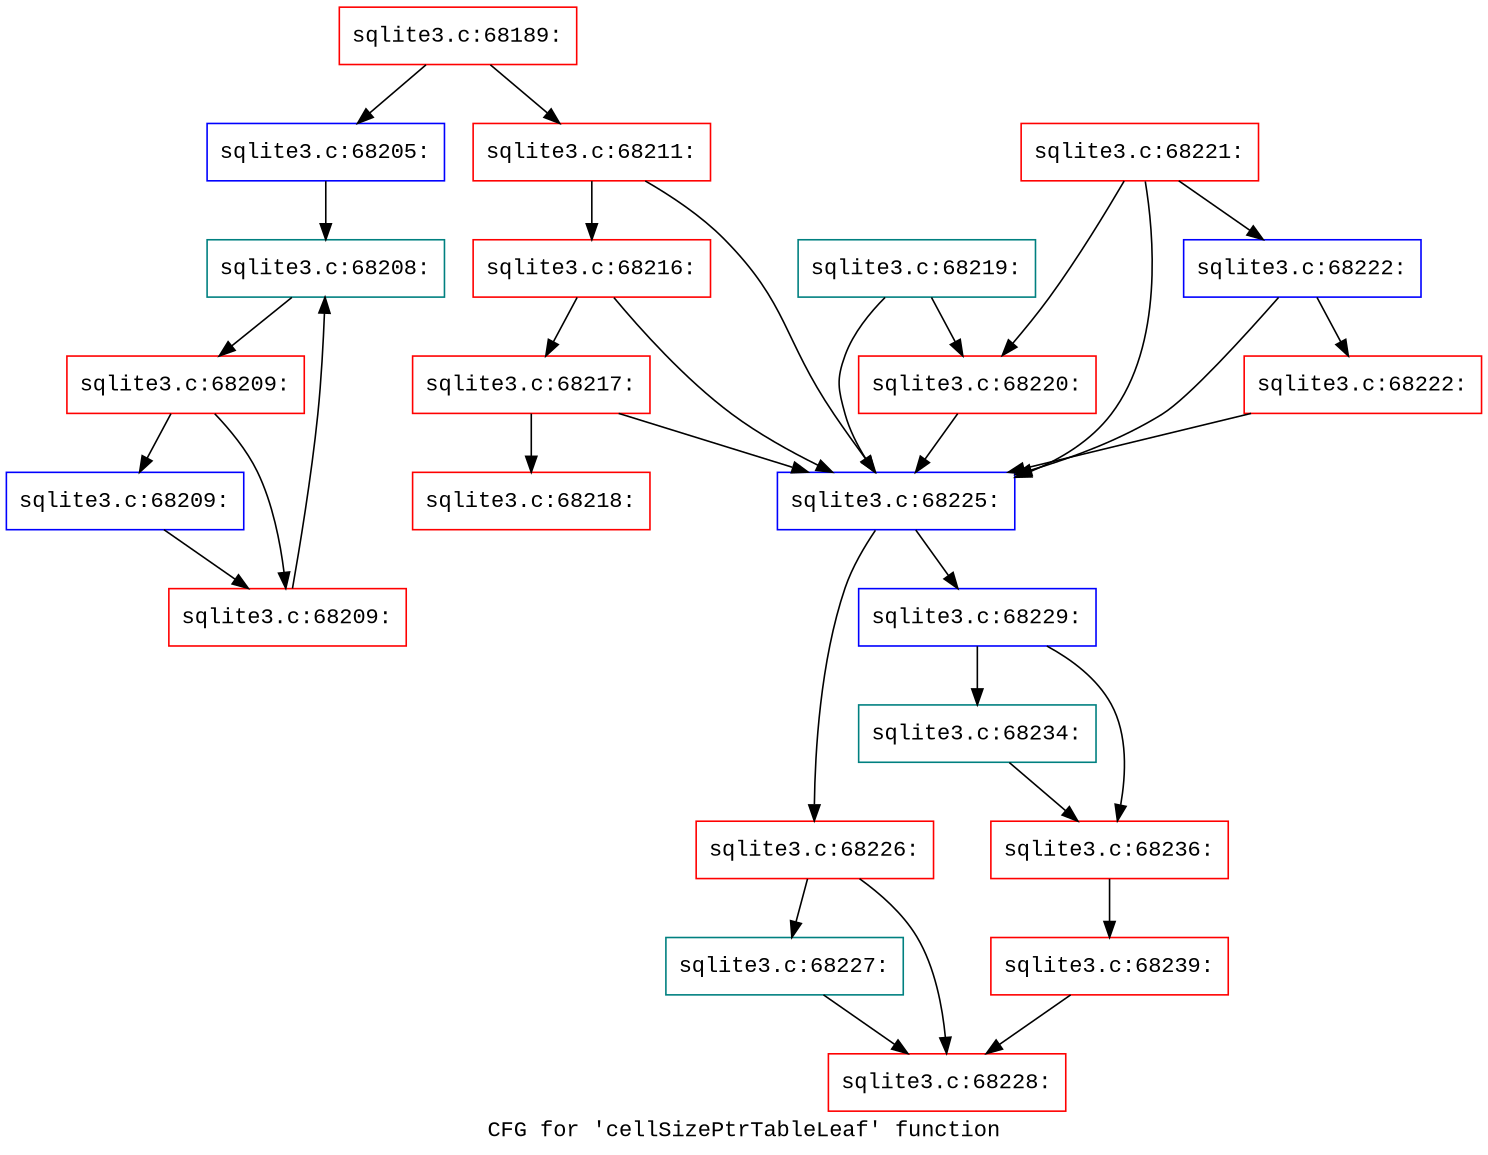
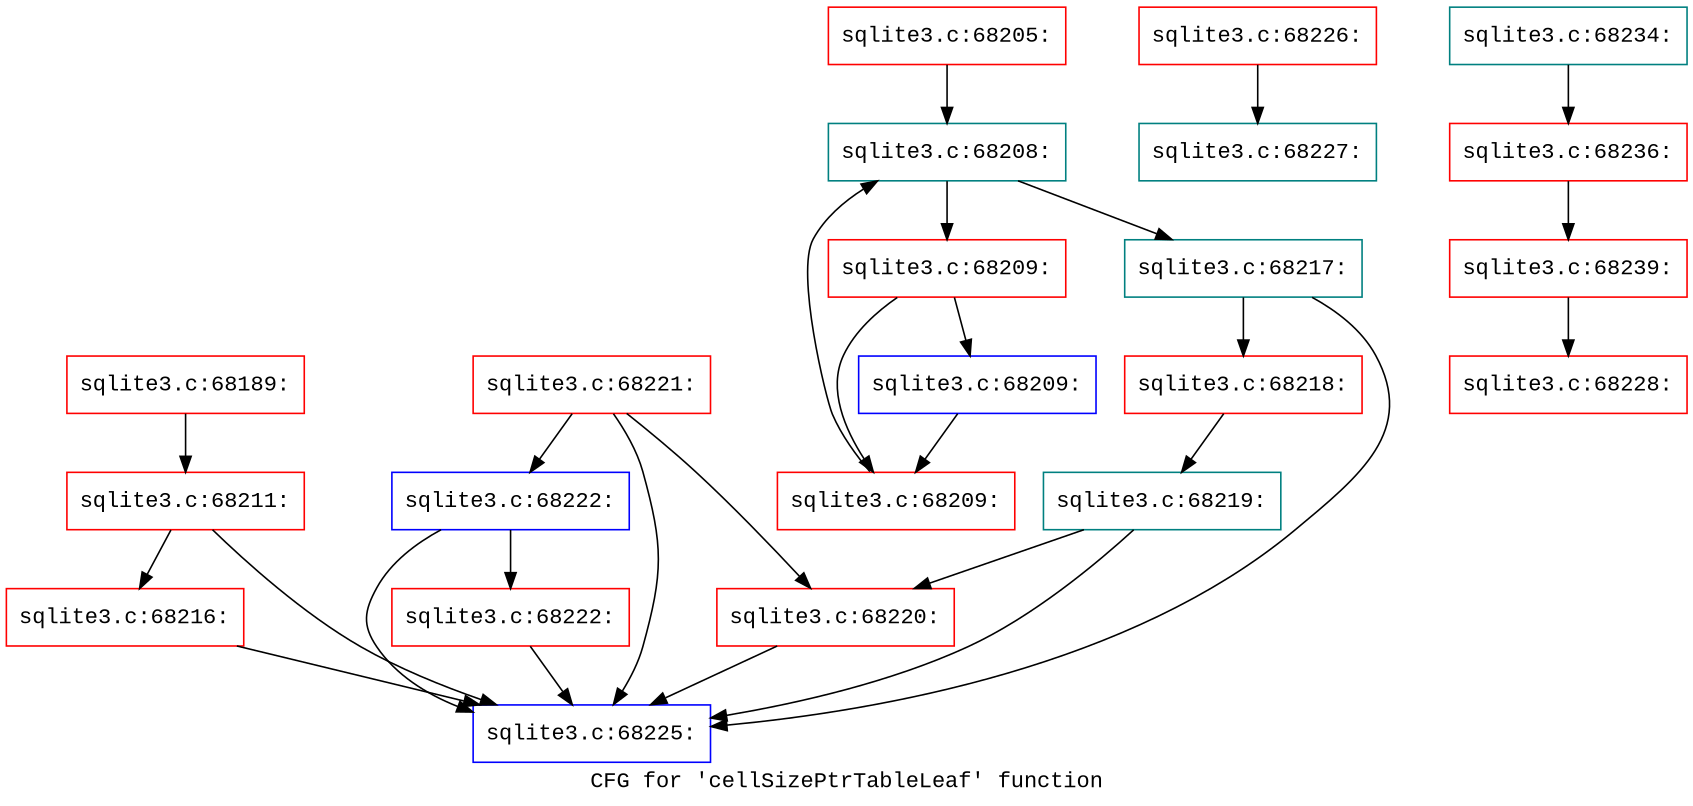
(398, 89) -> none
(326, 152) -> (947, 36)
(565, 320) -> (1087, 207)
(531, 385) -> (1243, 268)
none -> (1207, 436)
(977, 617) -> none
(827, 663) -> none
(922, 947) -> none
(859, 1020) -> none
